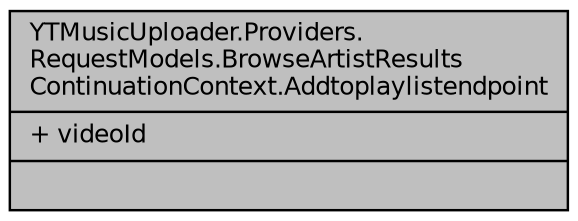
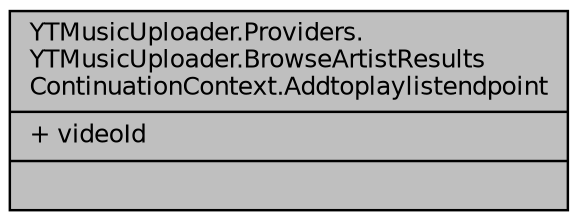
(247, 60) -> (258, 60)
